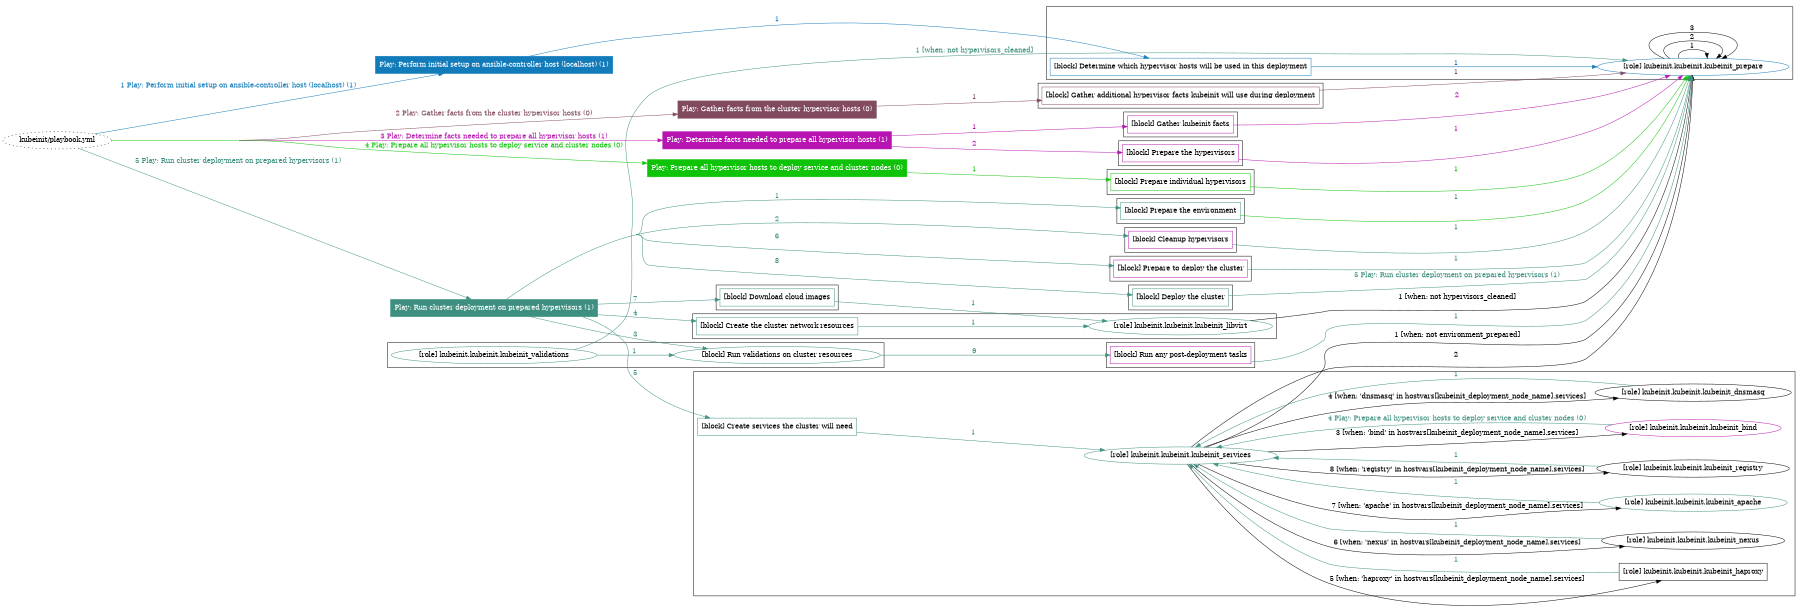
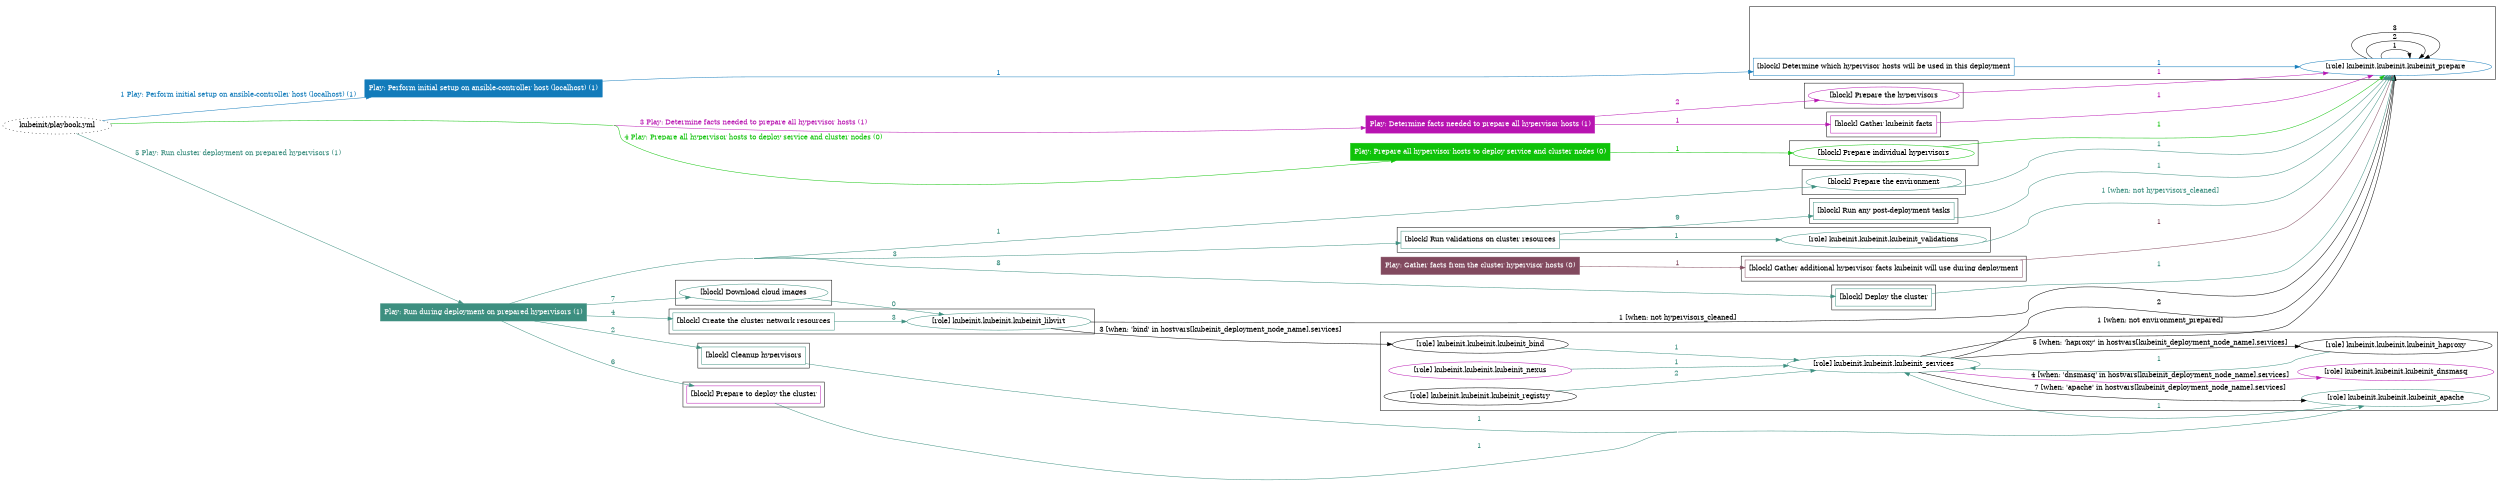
(1457, 95) -> (2160, 95)
(456, 126) -> none
(1181, 153) -> (1884, 96)
(1181, 182) -> (1884, 153)
(1181, 211) -> (1884, 182)
(1494, 219) -> (2173, 152)
(1181, 240) -> (754, 356)
(1504, 250) -> (1240, 414)
(1525, 268) -> (1224, 479)
(1457, 276) -> (2160, 265)
(777, 297) -> (754, 293)
(974, 303) -> (895, 304)
(494, 308) -> (484, 312)
(974, 323) -> (895, 318)
(633, 355) -> (1668, 240)
(777, 355) -> (1480, 240)
(1181, 355) -> (1884, 211)
(1412, 382) -> none
(1693, 393) -> (2396, 372)
(1406, 404) -> (2128, 383)
(1457, 419) -> (1678, 348)
(777, 427) -> none
(1693, 428) -> (1480, 345)
(1445, 444) -> (1219, 340)
(1457, 455) -> (1678, 374)
(1417, 477) -> none
(1693, 541) -> (1480, 371)
(1393, 554) -> none
(1693, 572) -> (2396, 346)
